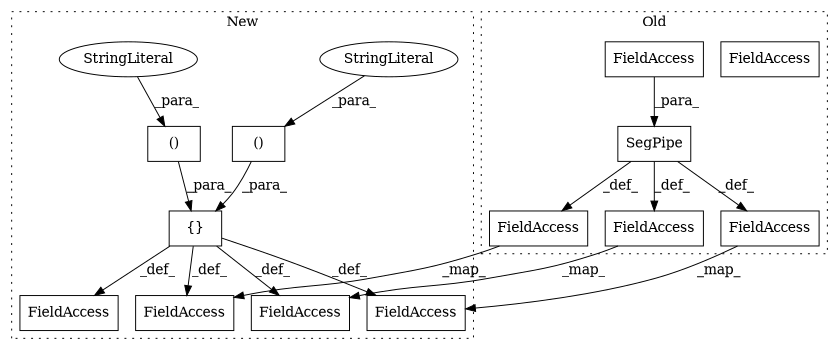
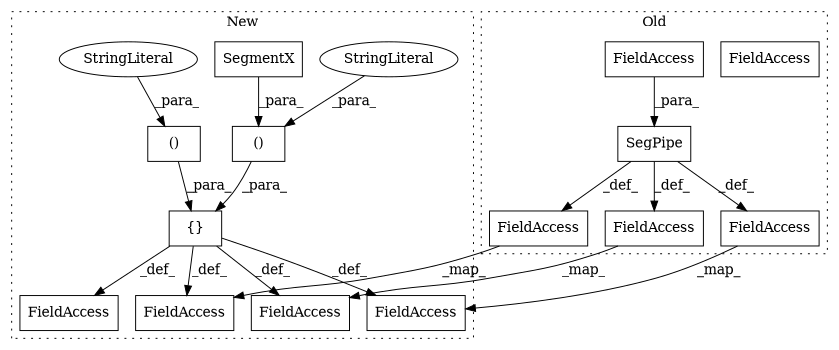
none -> (259, 59)
